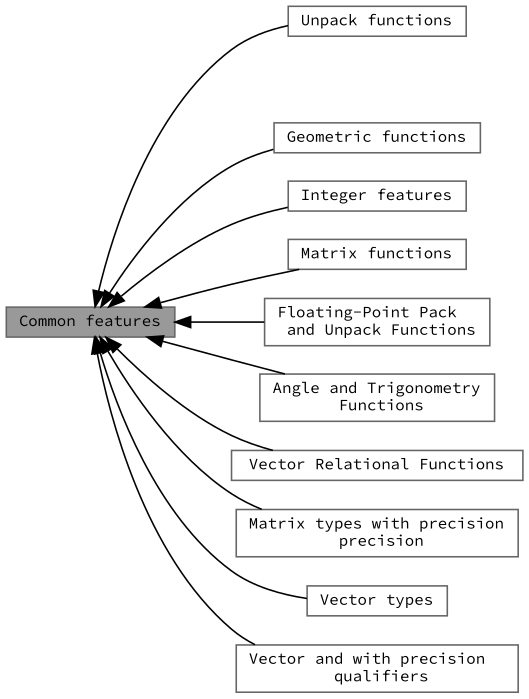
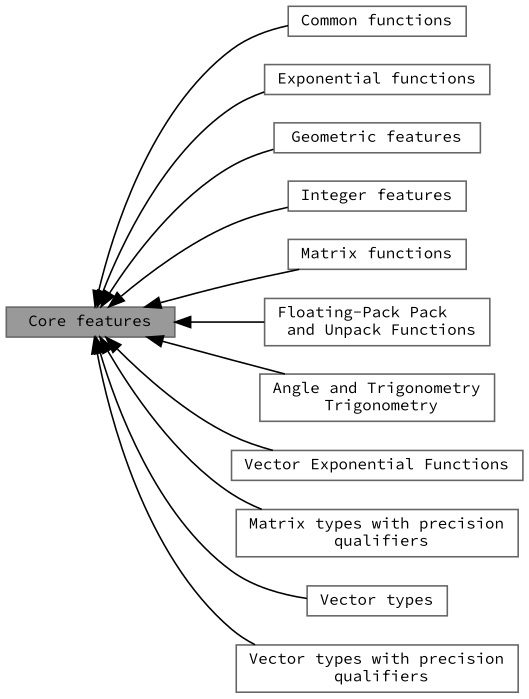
(377, 21) -> (377, 21)
none -> (377, 80)
(377, 138) -> (377, 138)
(91, 322) -> (91, 322)
(377, 322) -> (377, 322)
(377, 398) -> (377, 398)
(377, 465) -> (377, 465)
(377, 533) -> (377, 533)
(377, 669) -> (377, 669)
